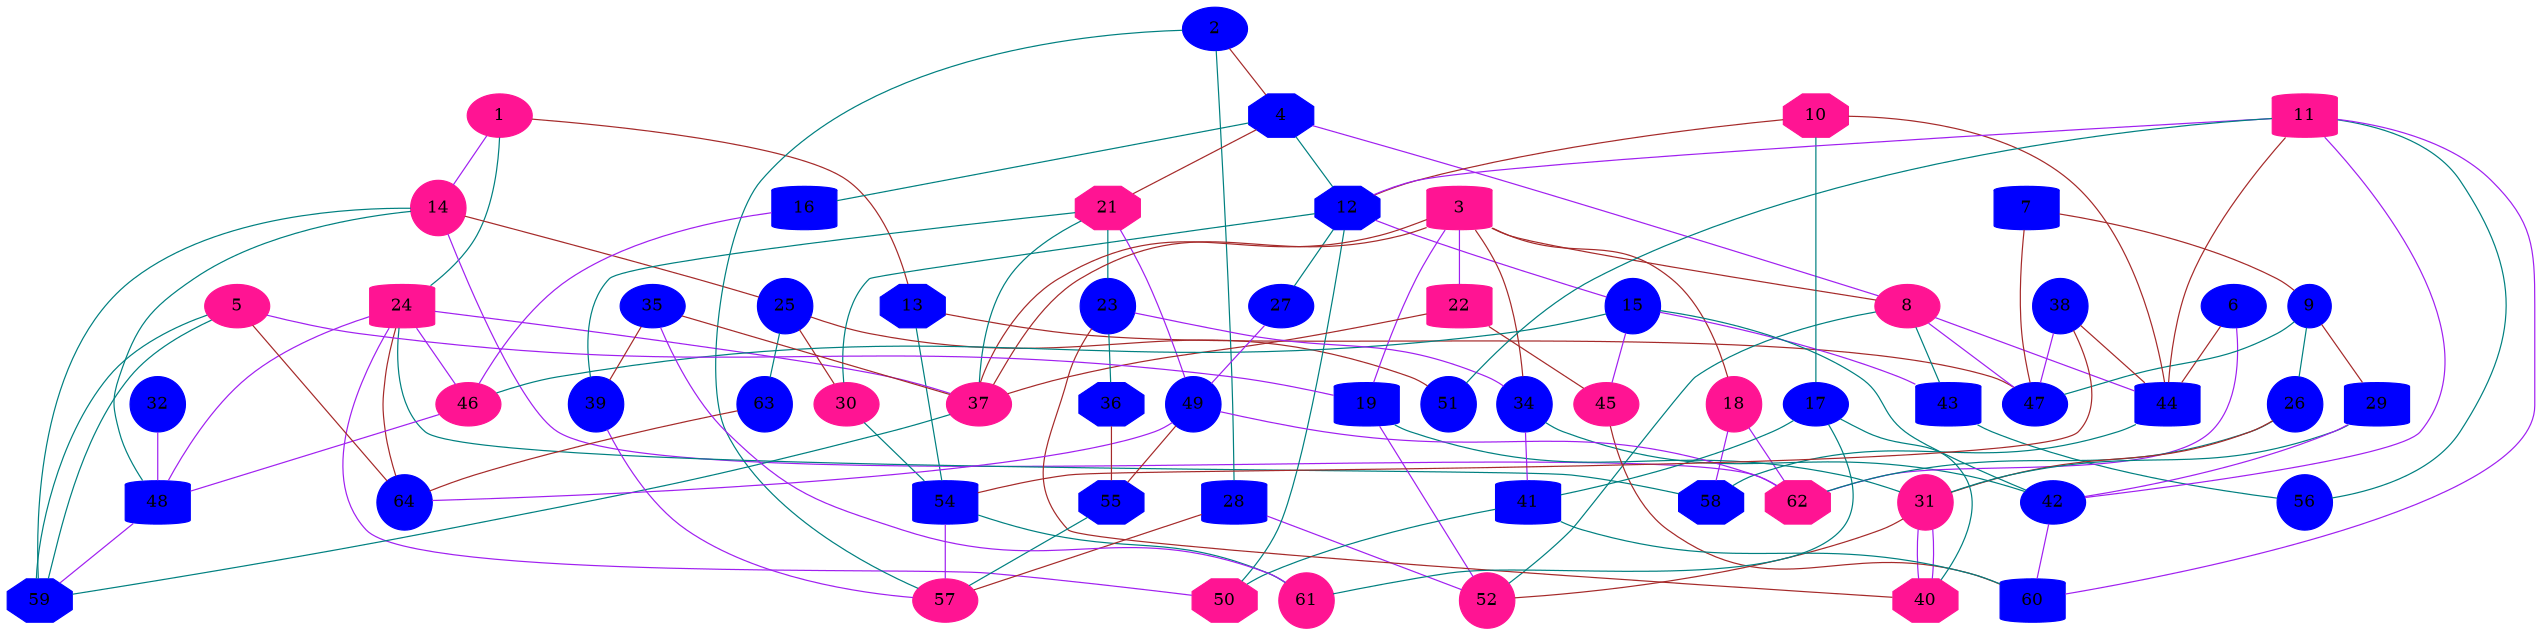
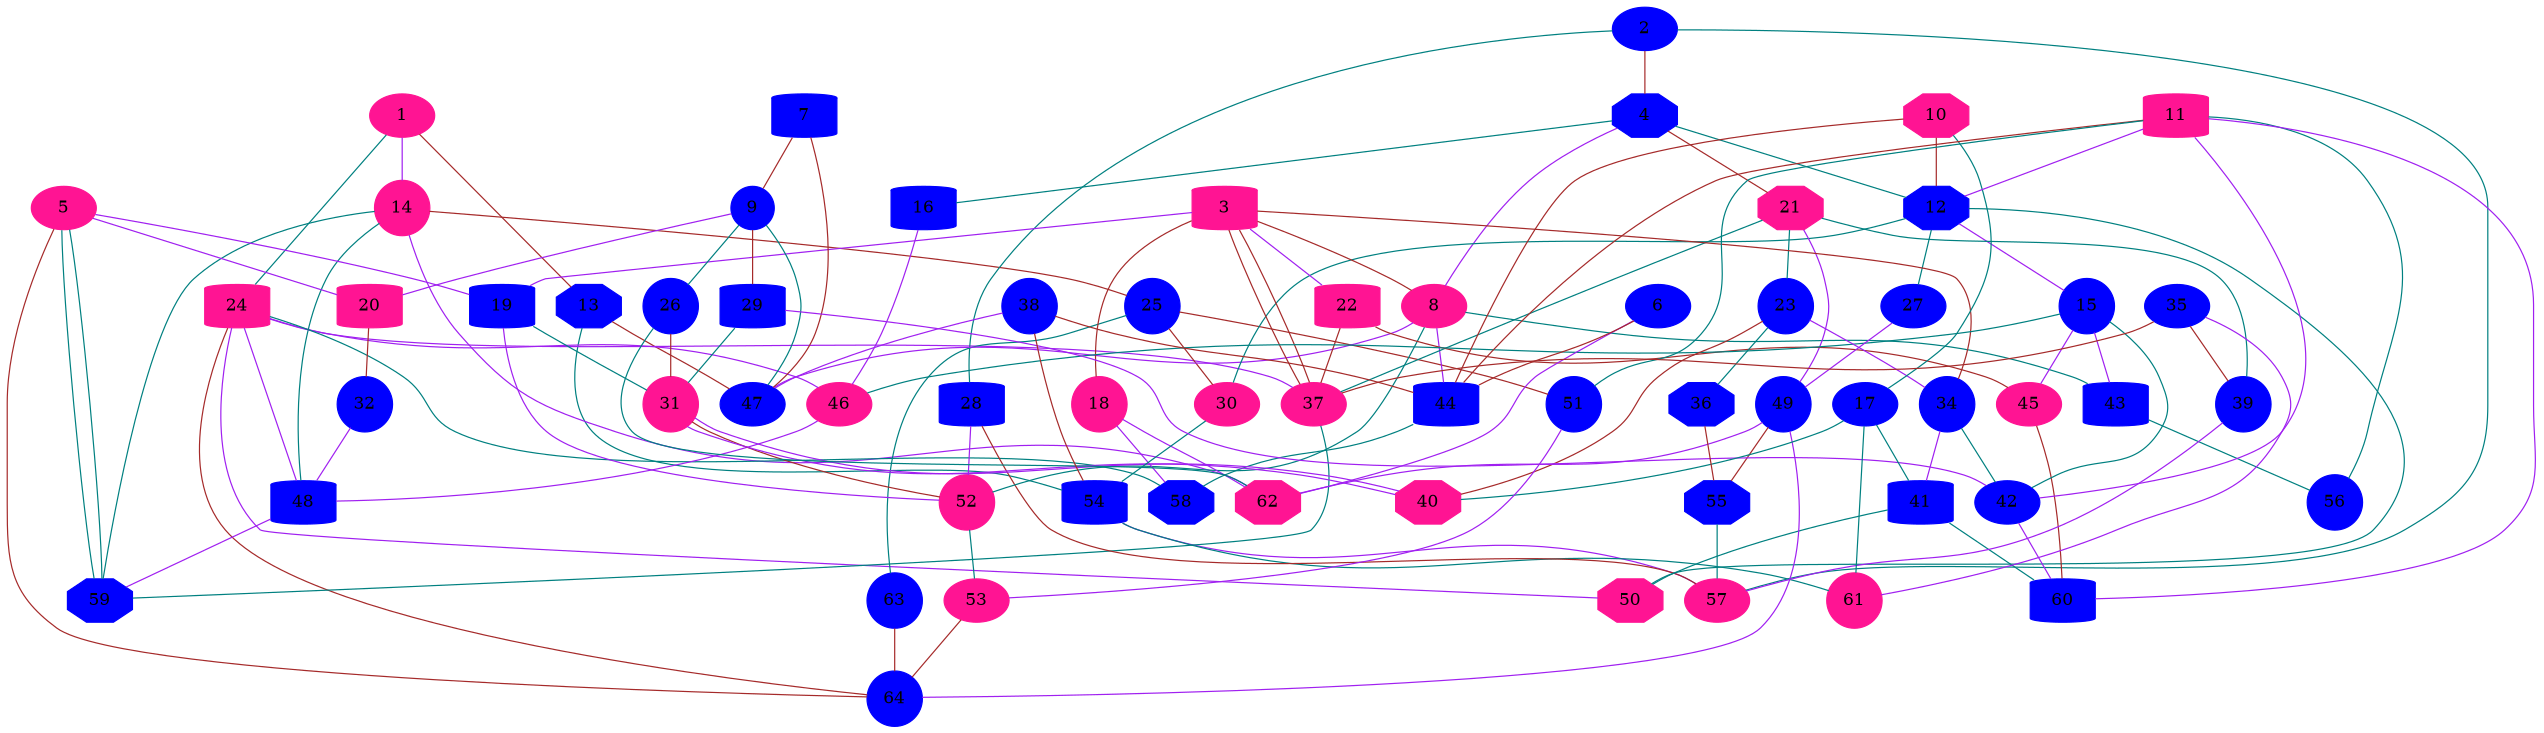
none -> (370, 306)
none -> (977, 601)
